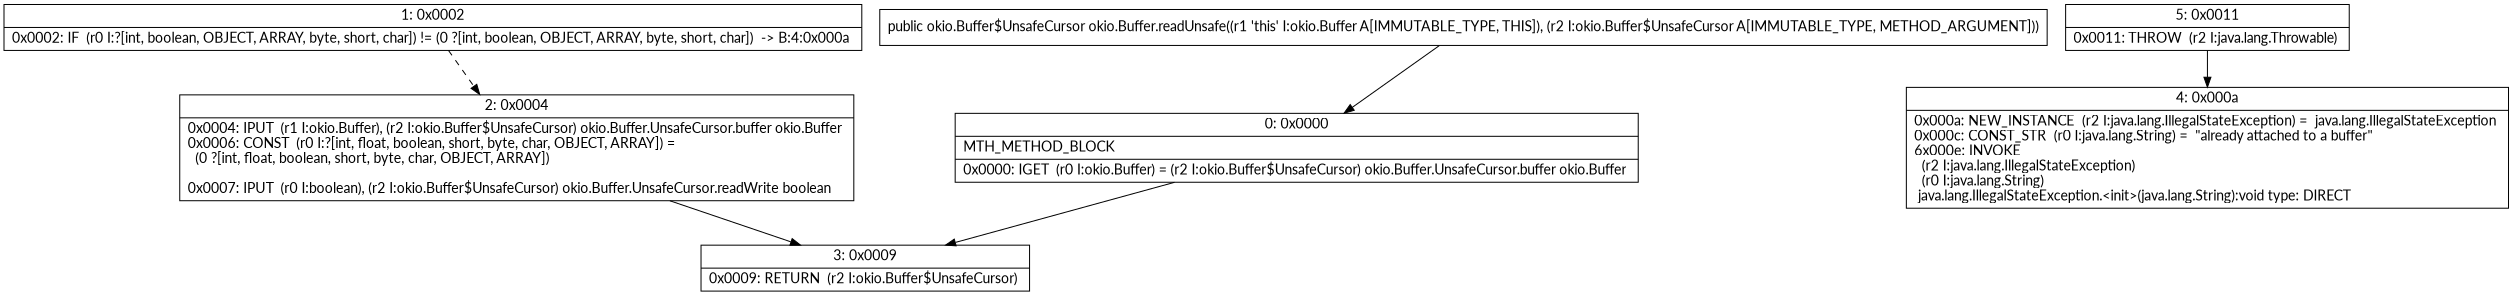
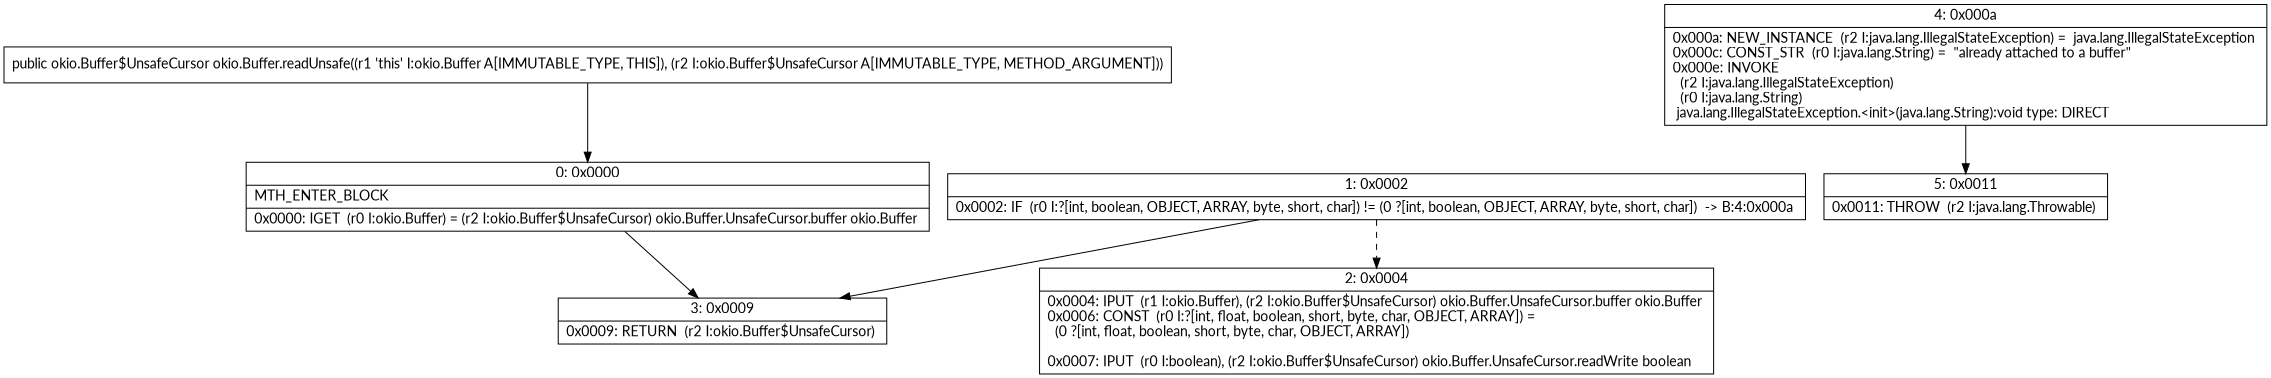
(2207, 64) -> (1966, 145)
(1039, 147) -> (322, 196)
(1972, 151) -> (1730, 68)
(730, 221) -> (1054, 258)
